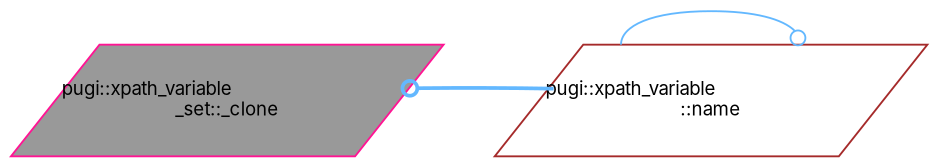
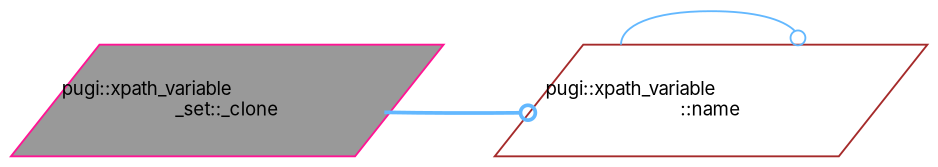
(486, 88) -> (452, 113)
